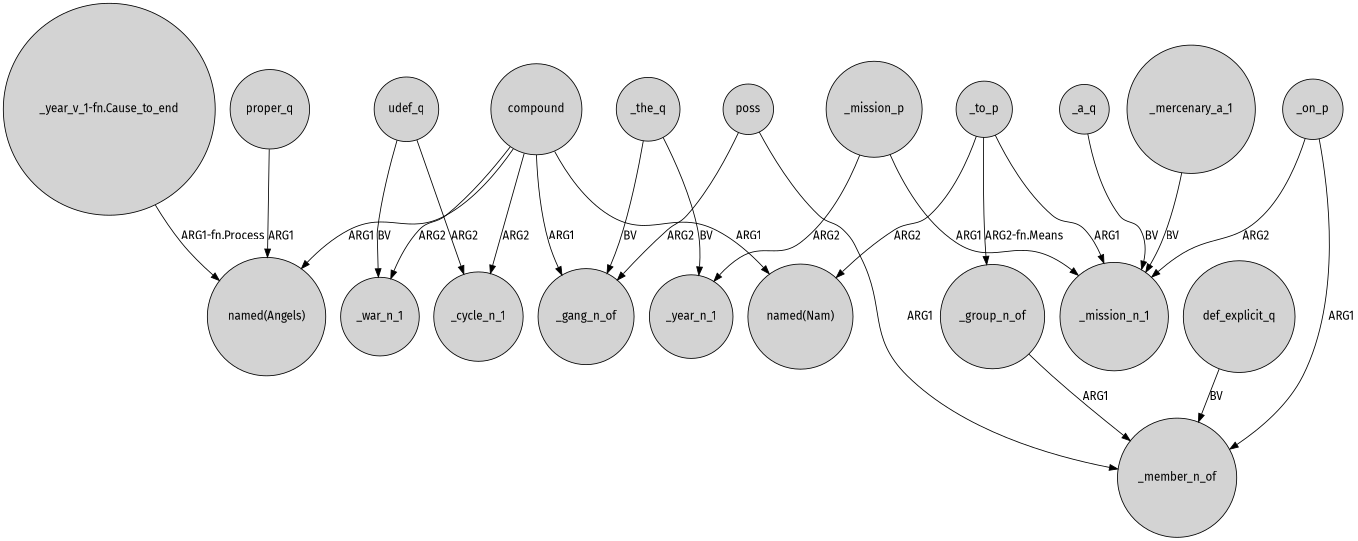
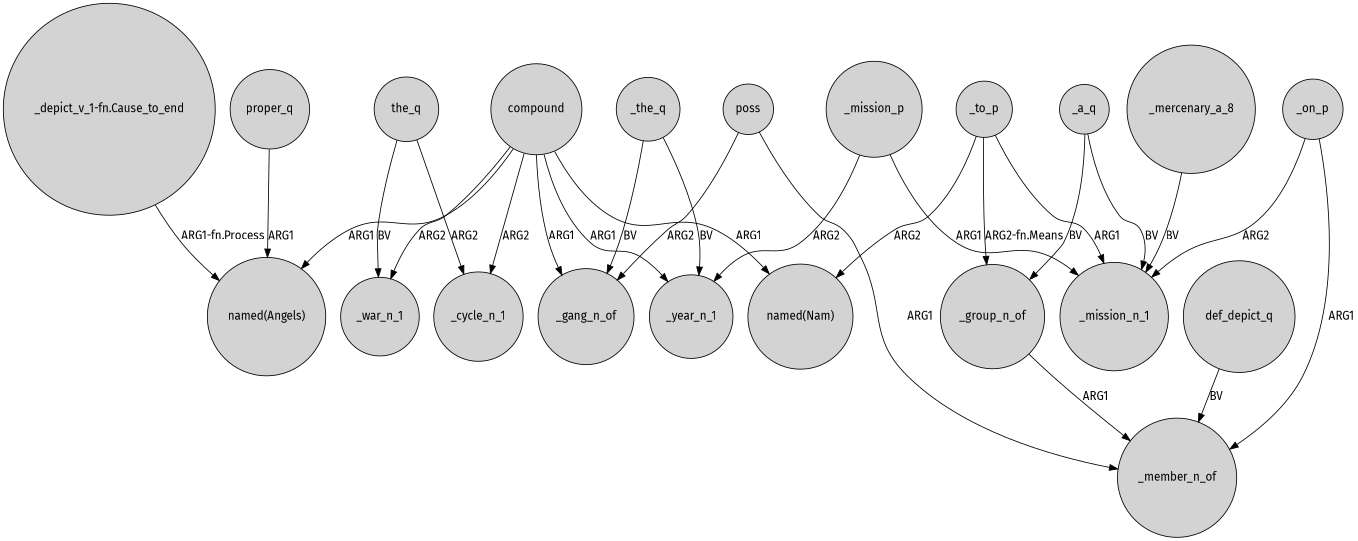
(109, 109) -> (109, 109)
(406, 109) -> (406, 109)
(1191, 109) -> (1191, 109)
none -> (1076, 210)
none -> (584, 236)
(1239, 317) -> (1239, 317)
